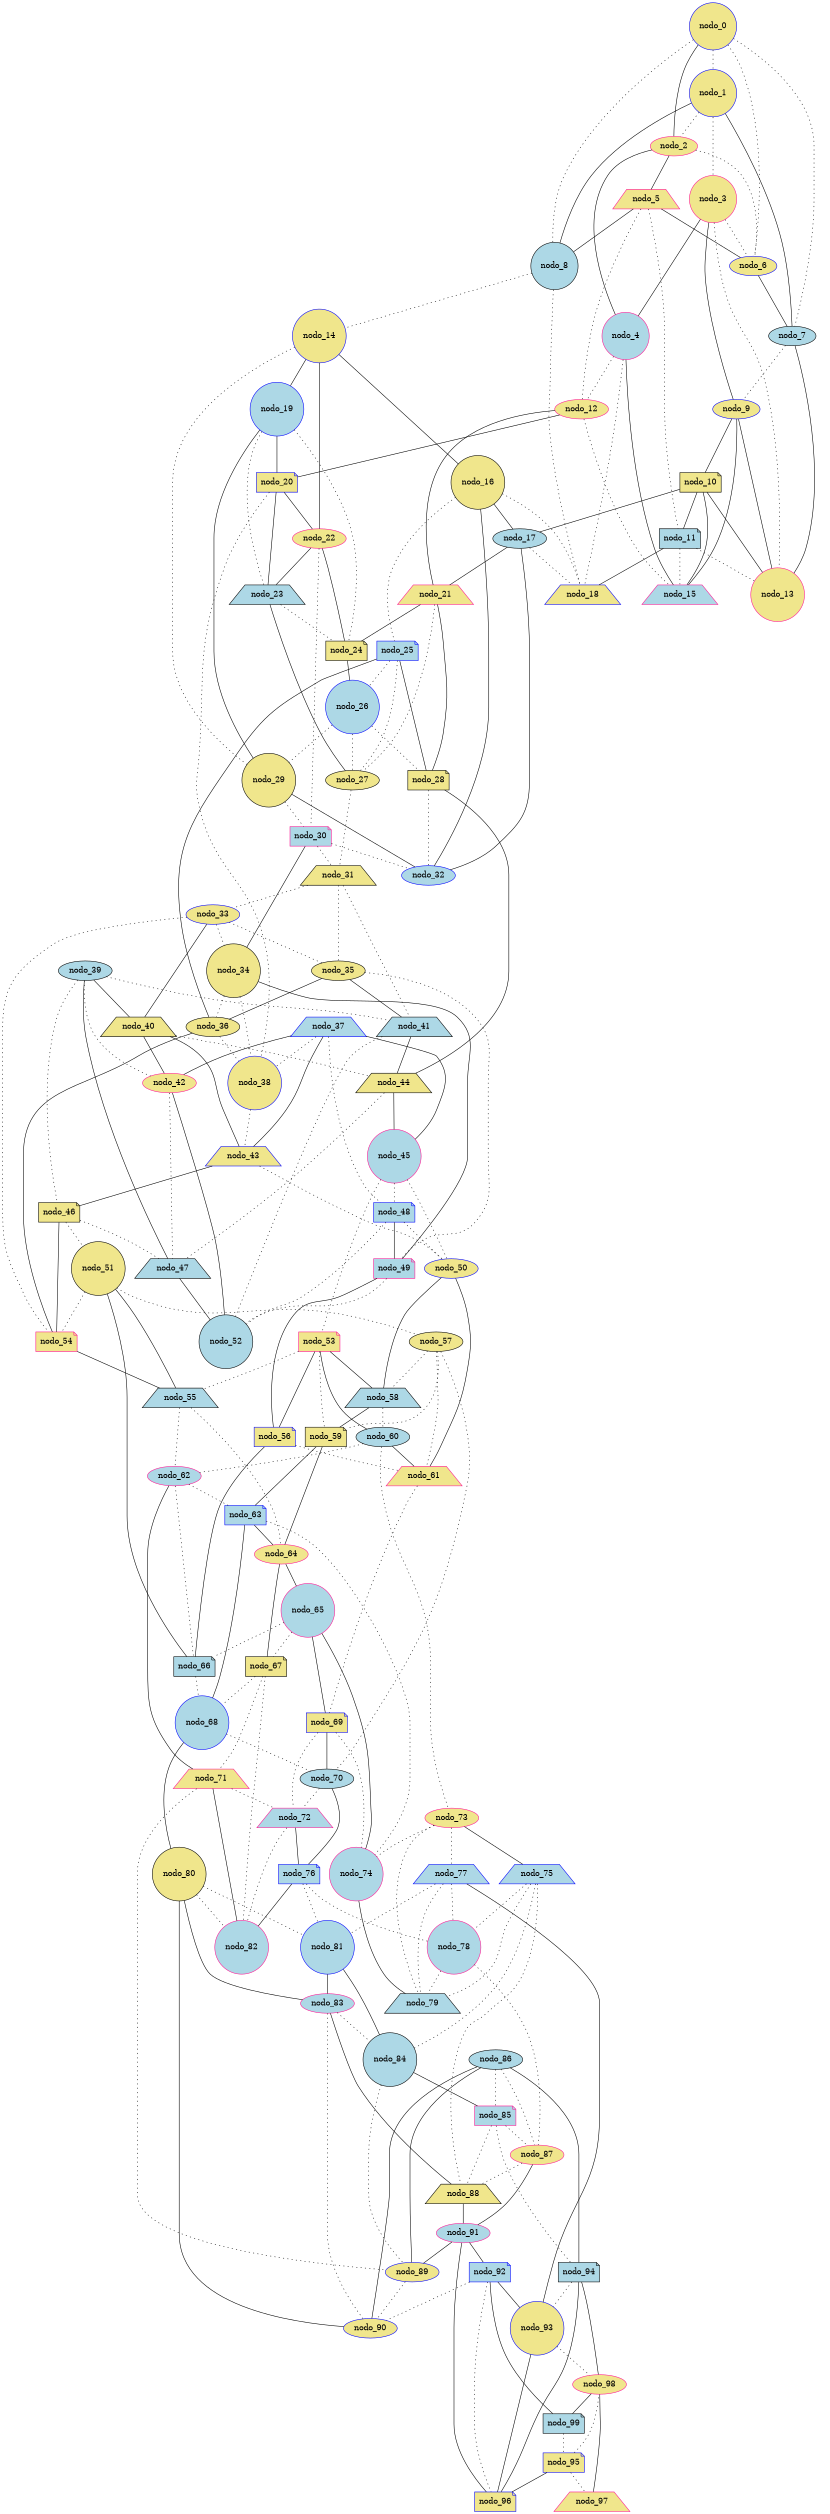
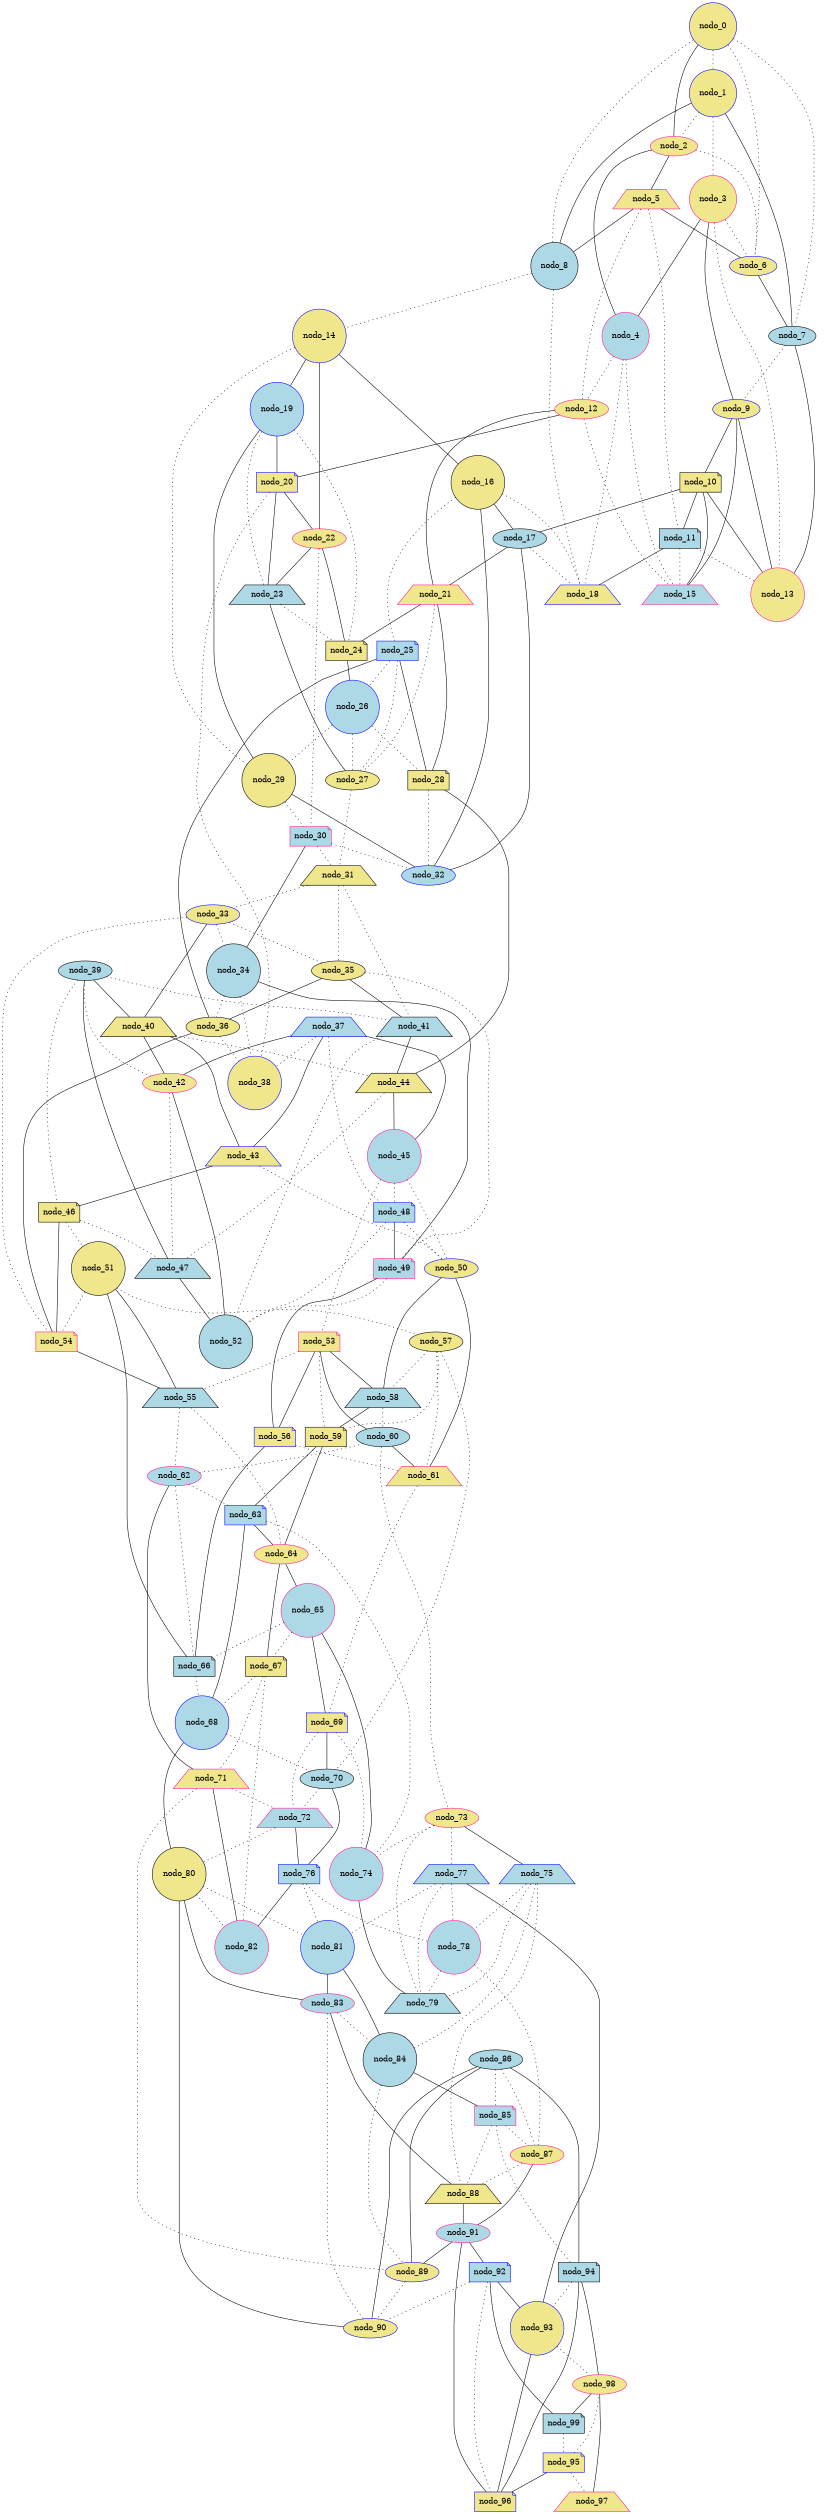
(637, 475) -> (637, 475)
(234, 971) -> (234, 971)
(248, 1128) -> none
(263, 1872) -> (239, 1845)
